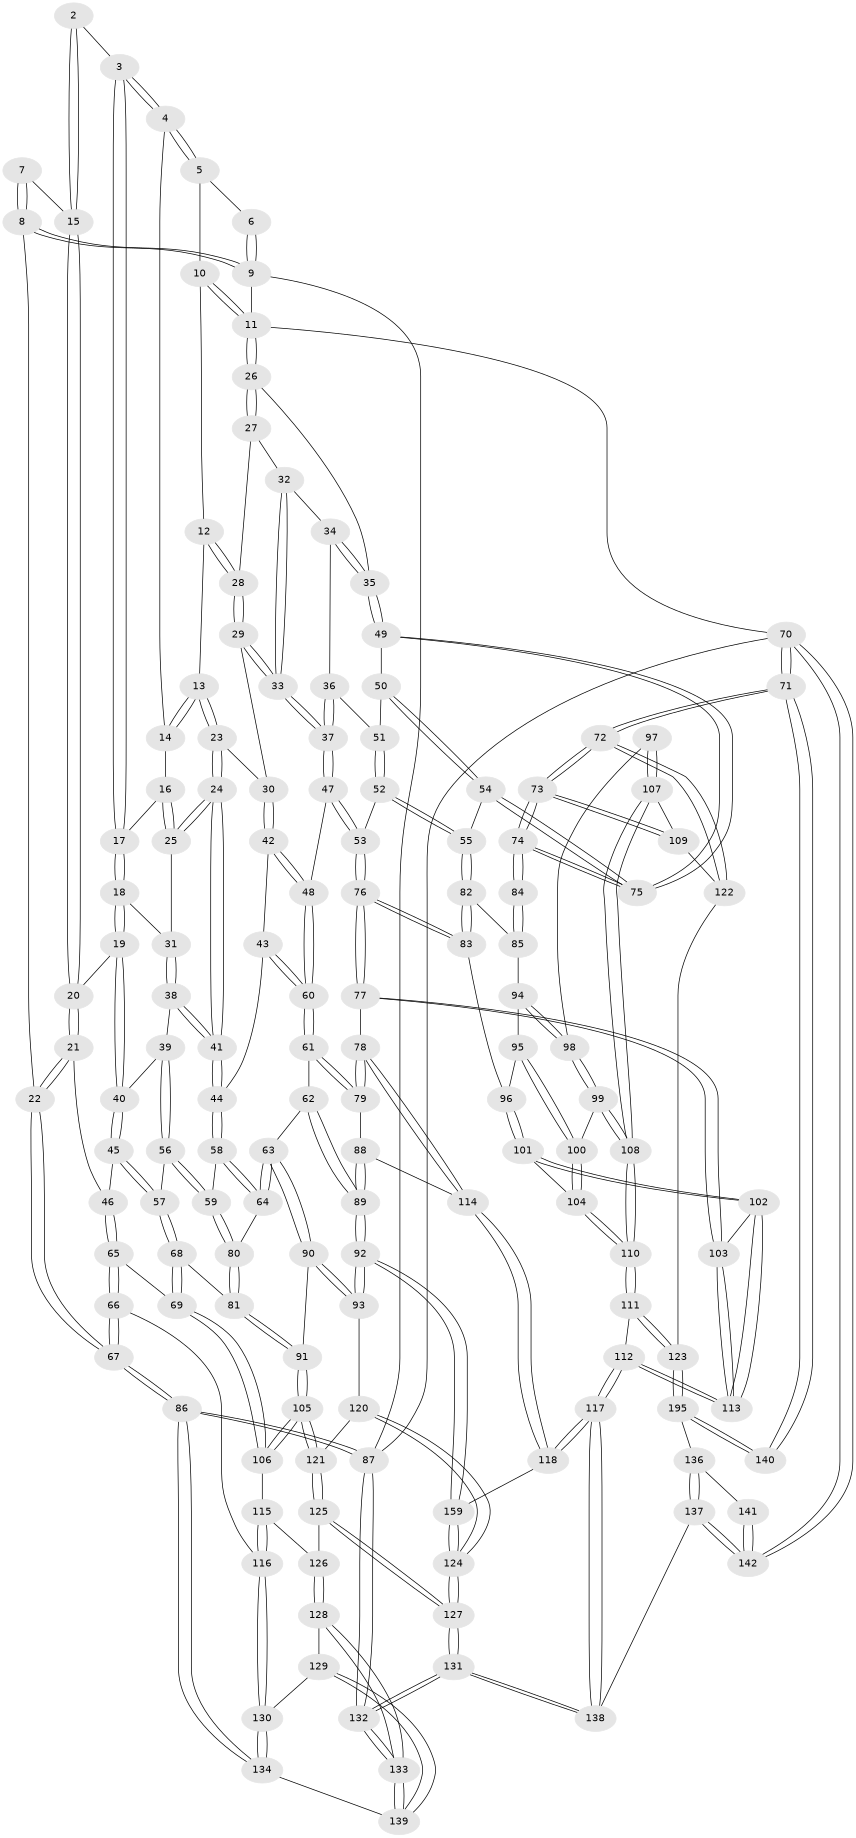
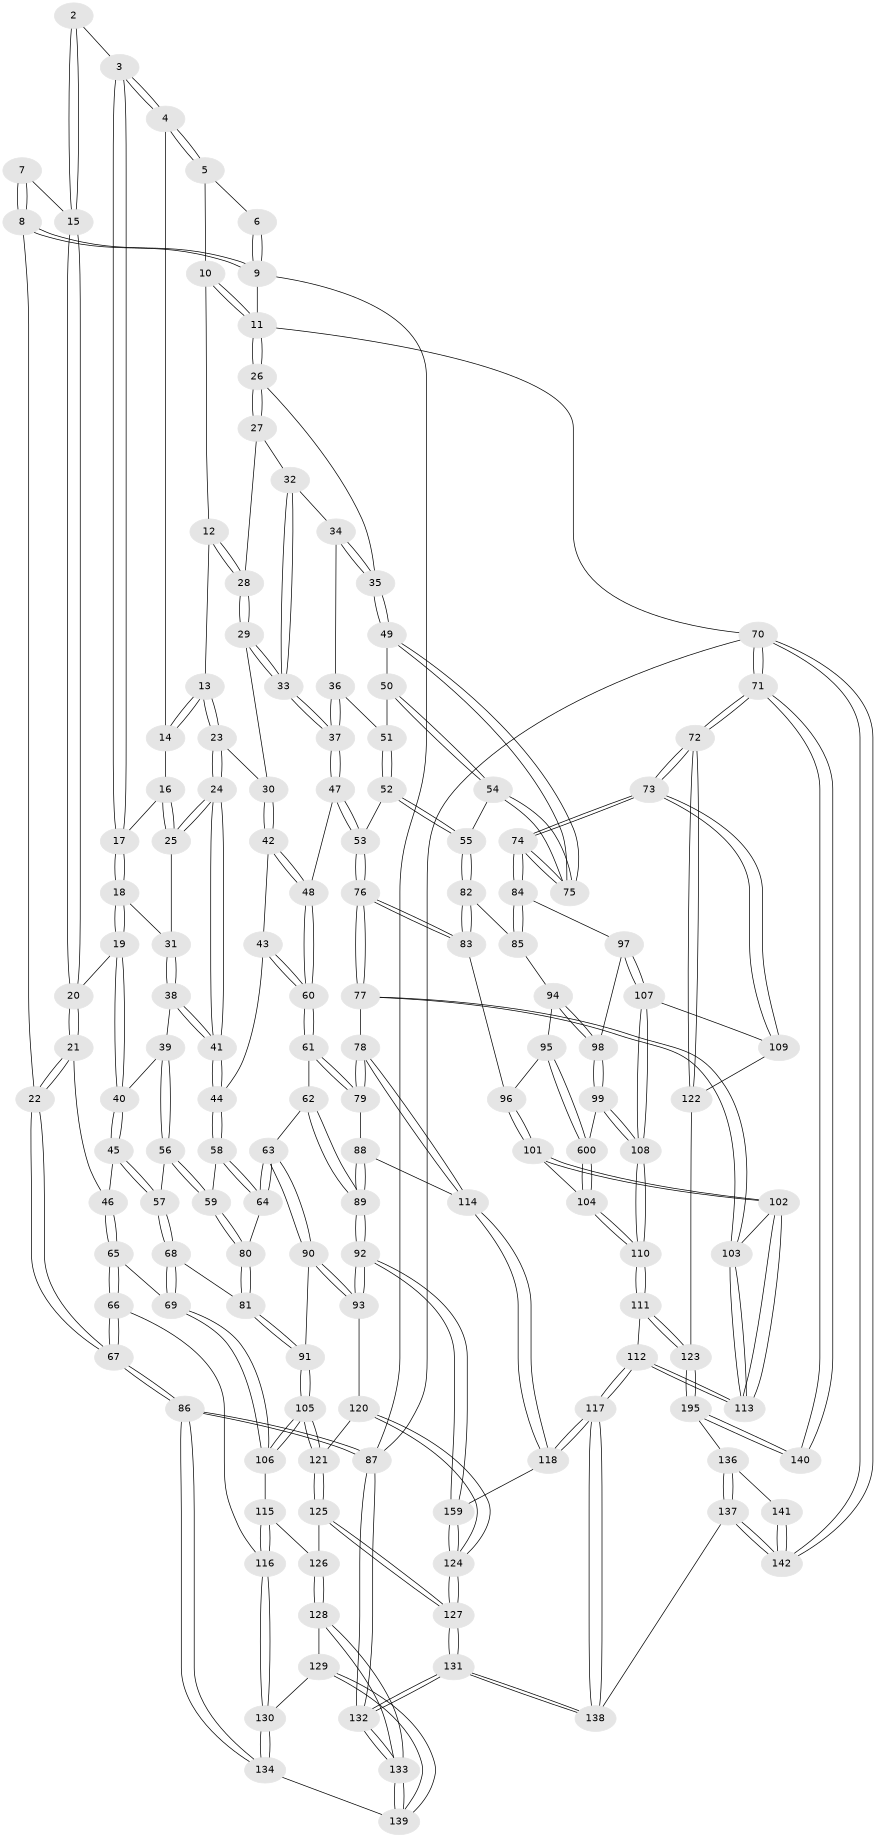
none -> (571, 919)
(577, 1151) -> (587, 1151)
